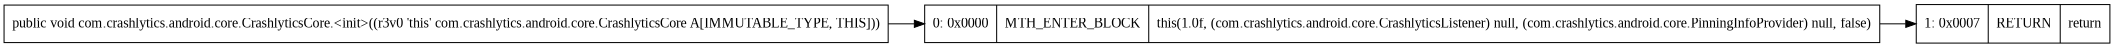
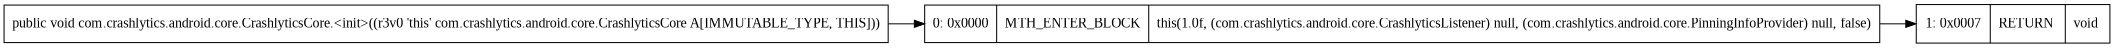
(2085, 23) -> (2086, 23)
